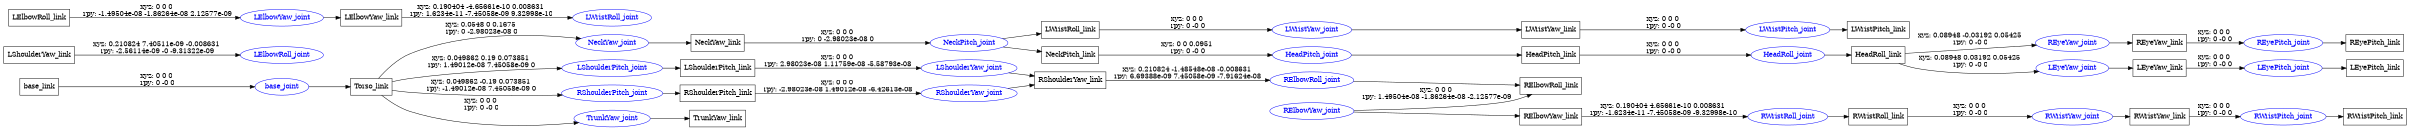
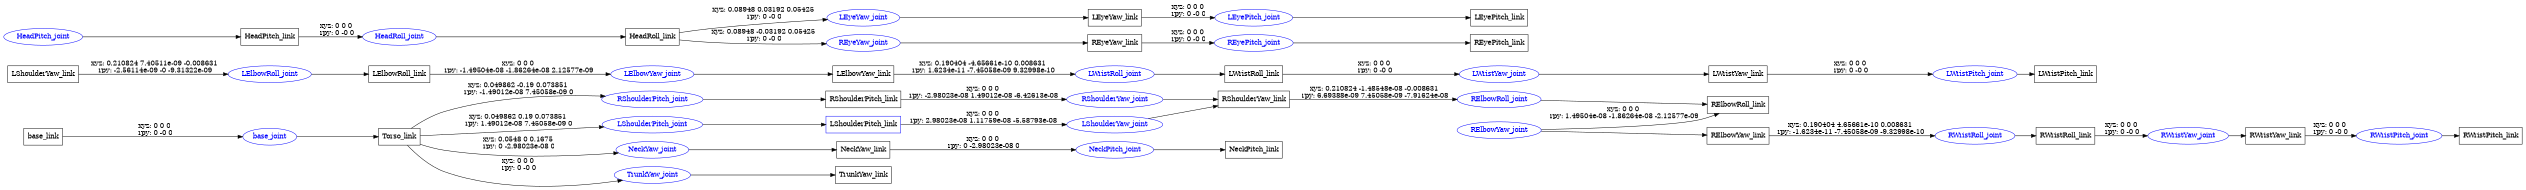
(1019, 36) -> (1187, 74)
(1183, 55) -> none
(718, 68) -> (863, 125)
none -> (338, 74)
